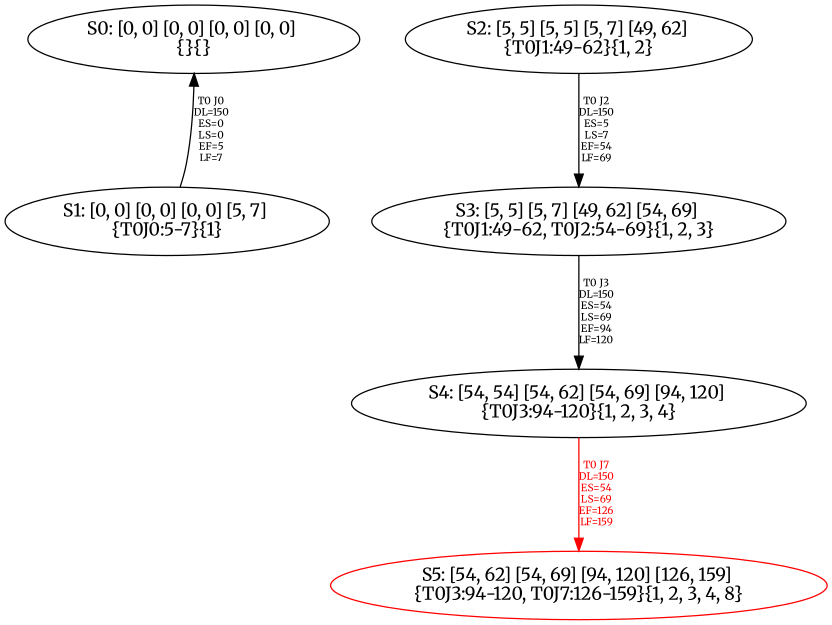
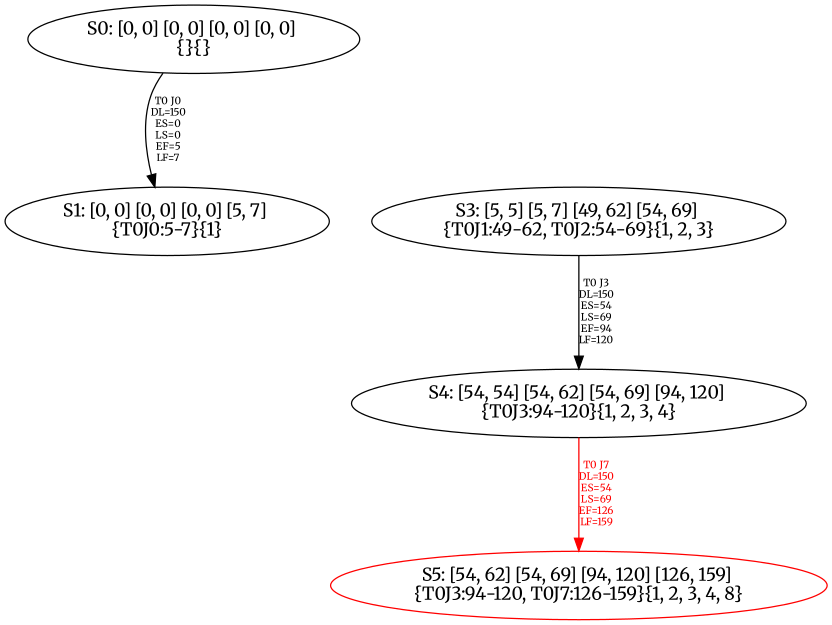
(579, 39) -> none
(190, 137) -> (146, 122)
